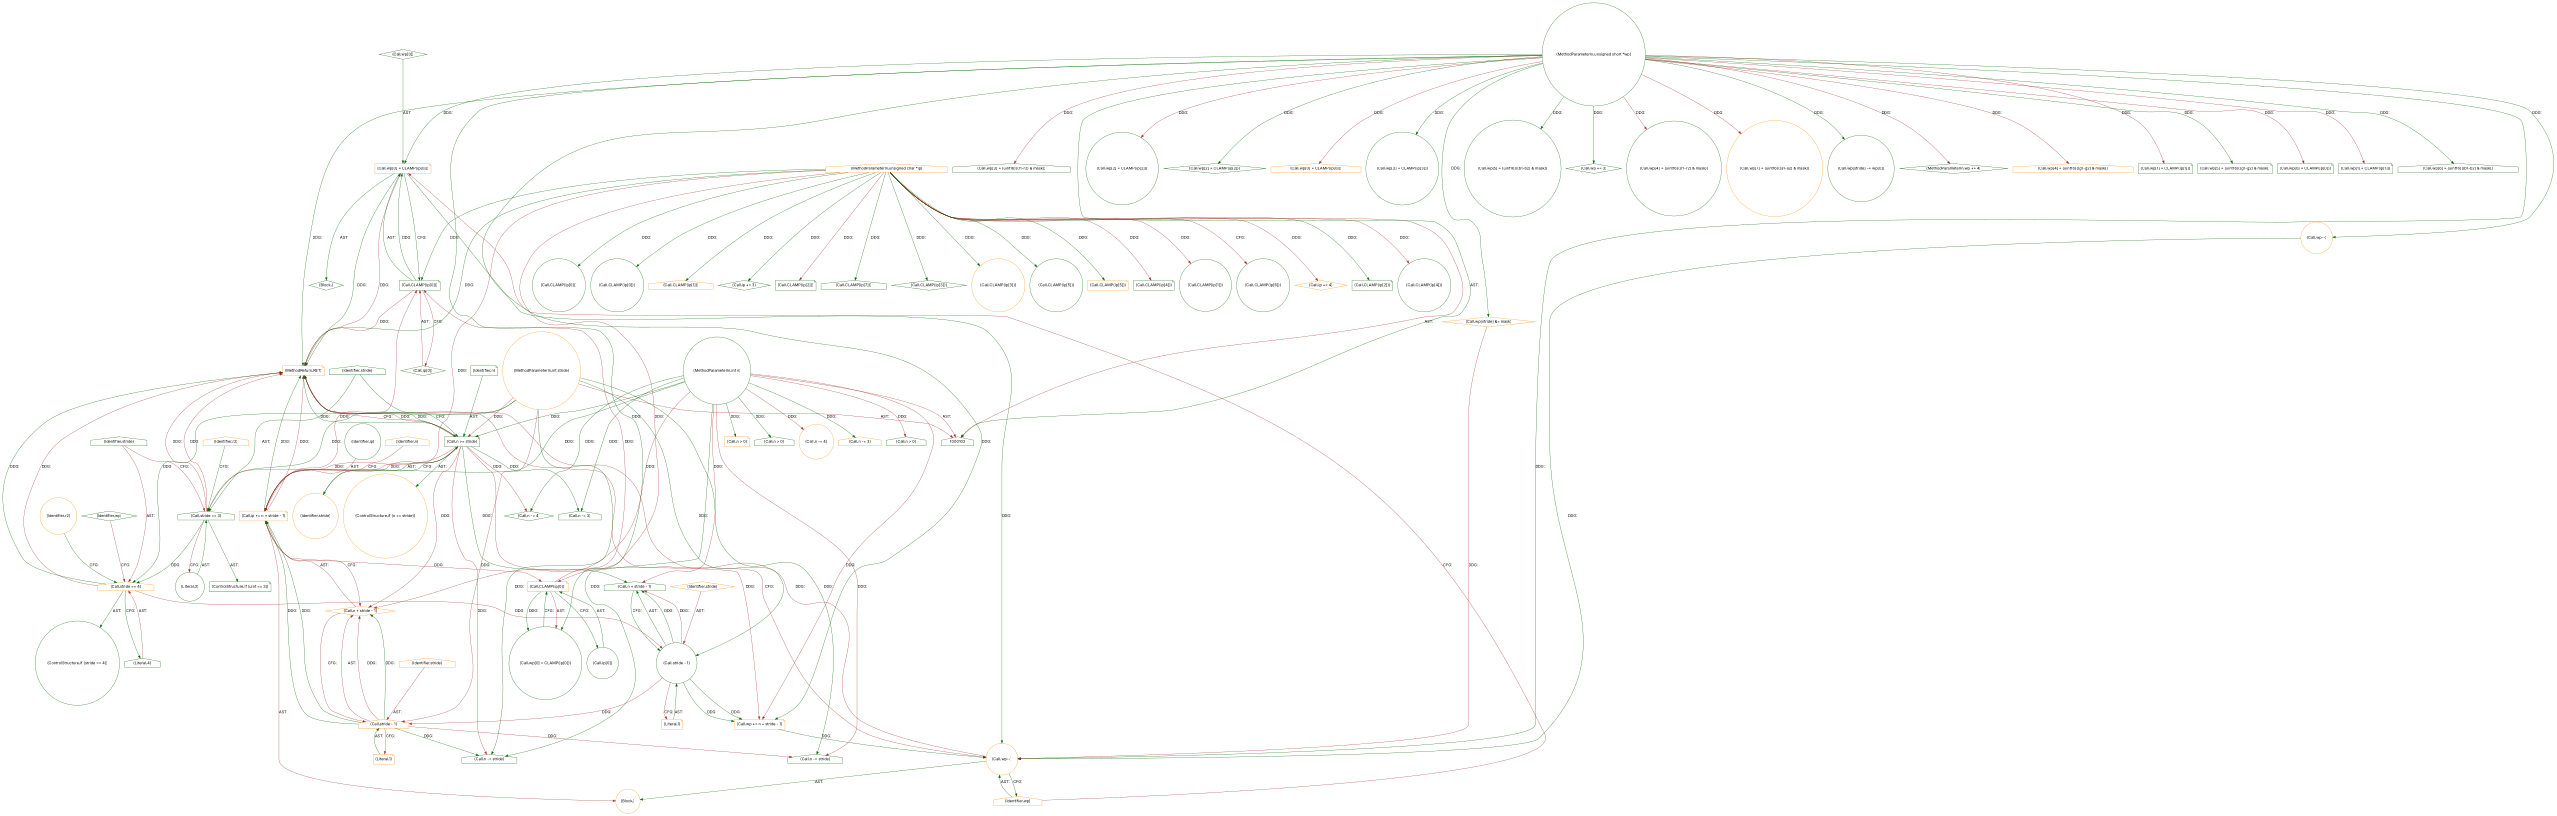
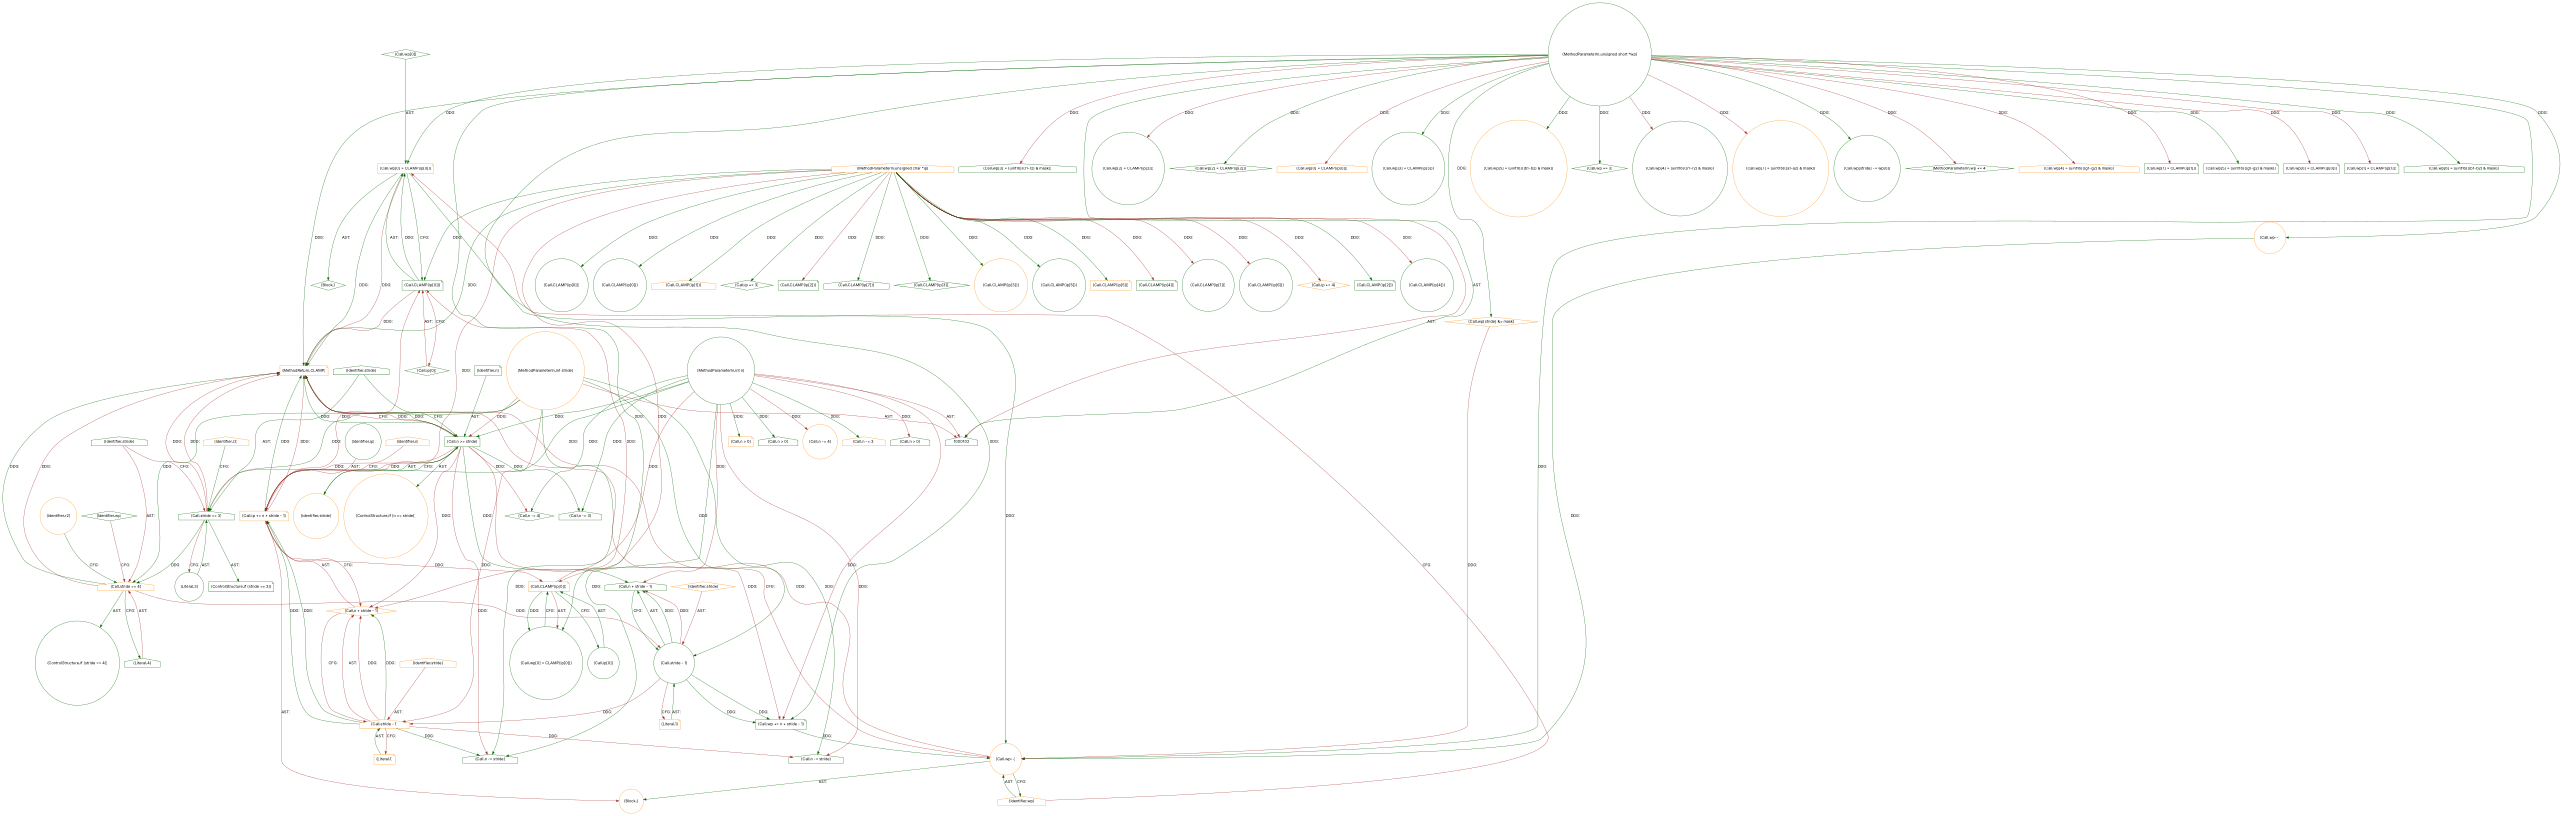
(1513, 169) -> (1519, 169)
(1241, 238) -> (1244, 238)
(303, 371) -> (304, 371)
(240, 587) -> (241, 587)
(760, 724) -> (781, 724)
